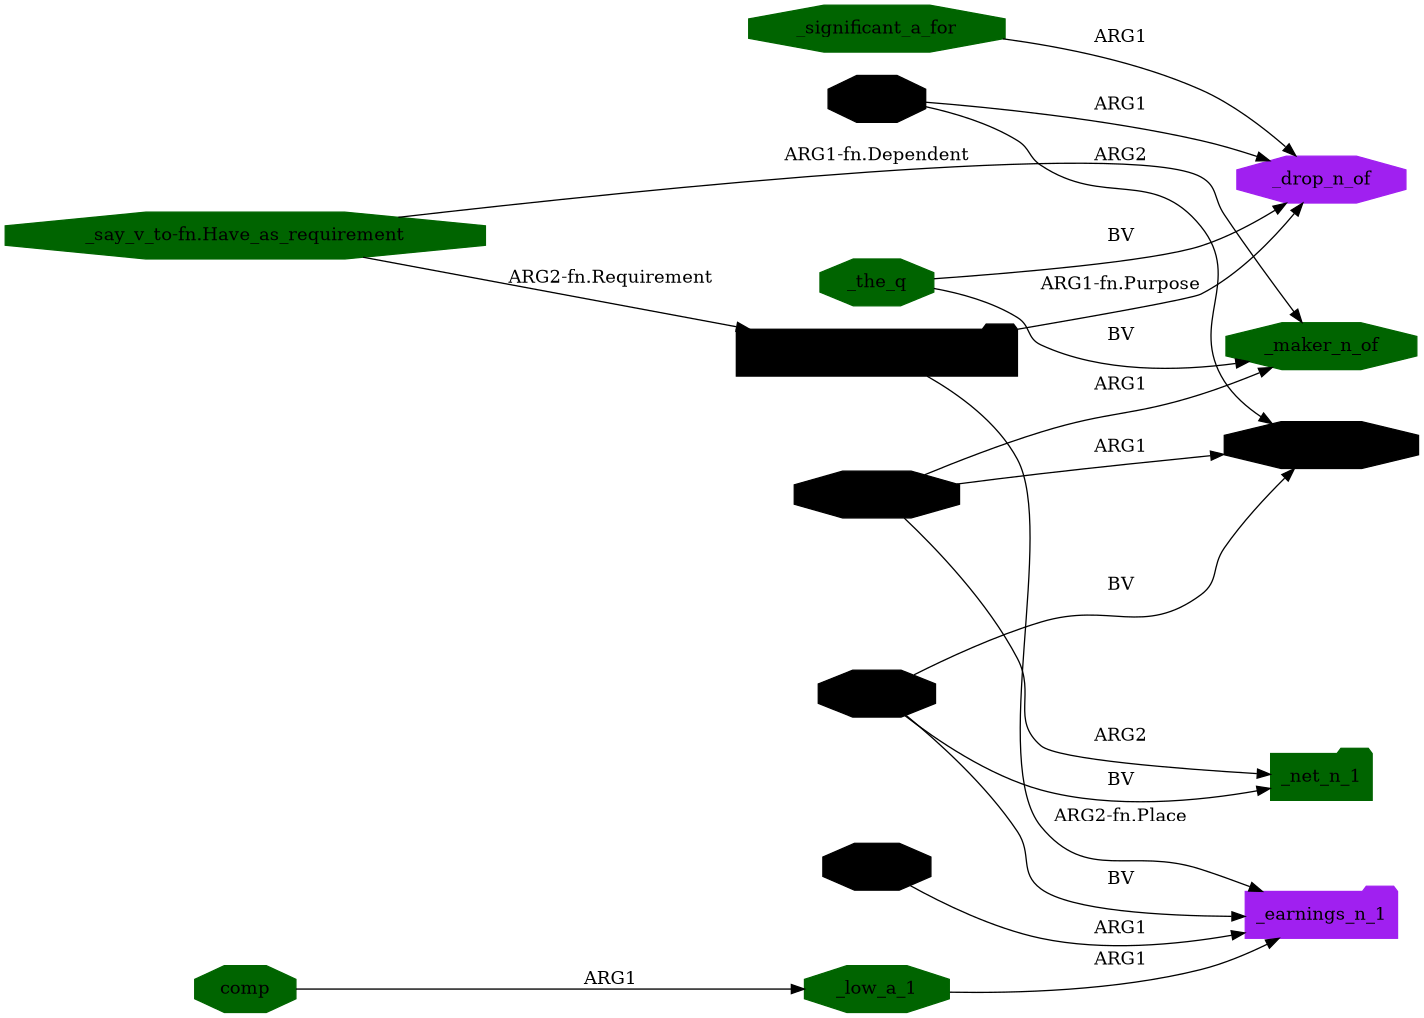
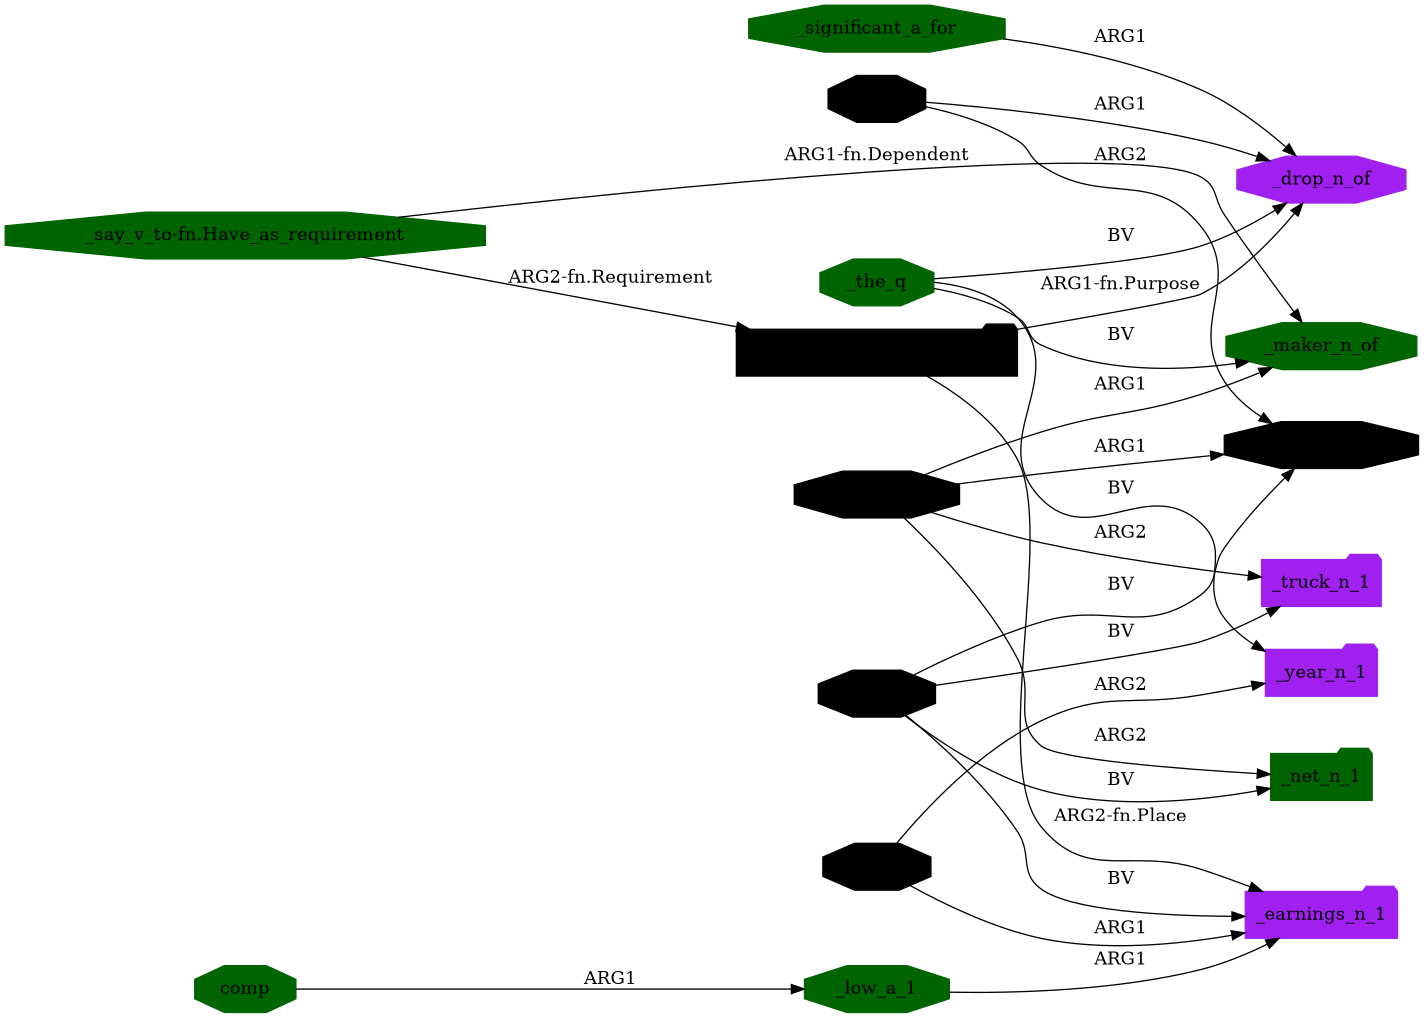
none -> (1321, 583)
none -> (1321, 673)
